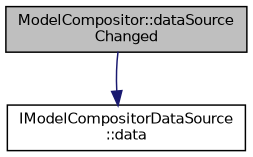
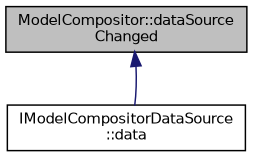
(117, 71) -> (136, 86)
